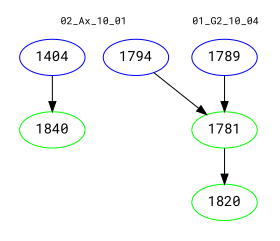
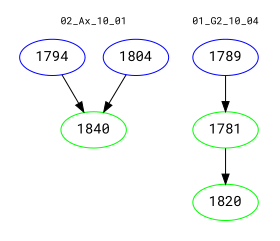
(52, 57) -> (136, 57)
(170, 85) -> (70, 89)
